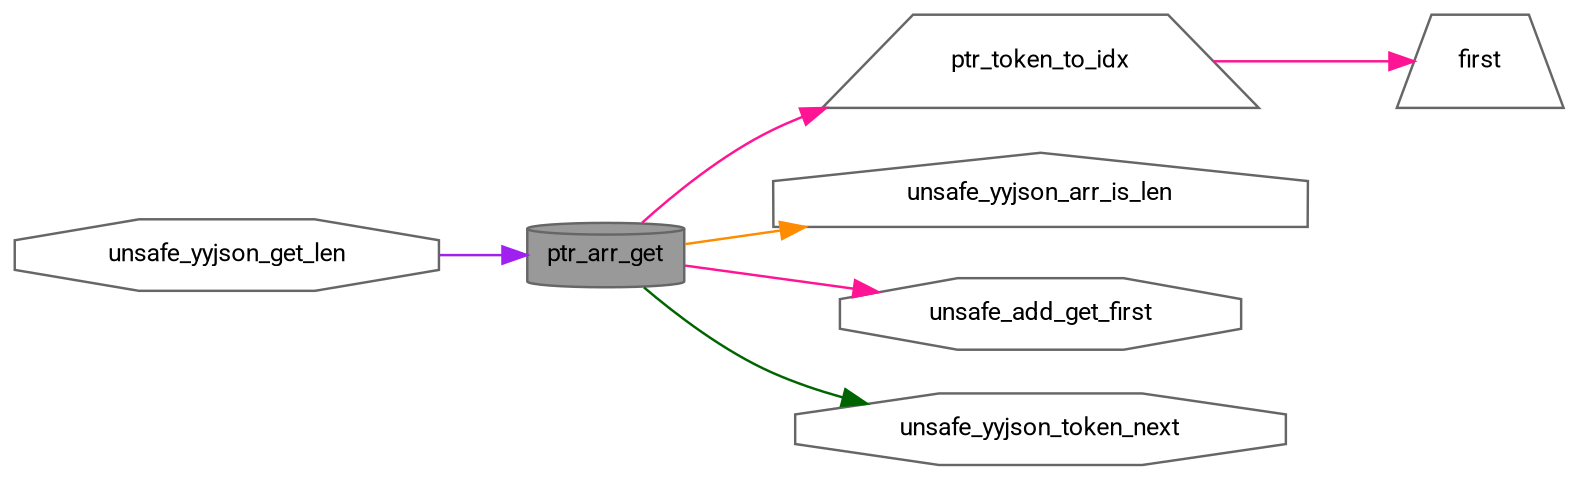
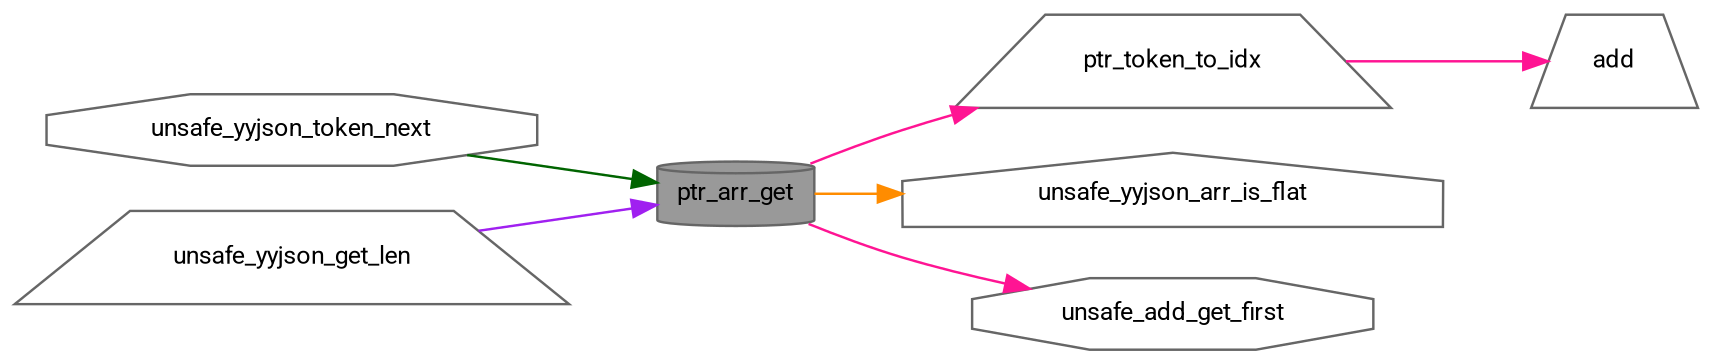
(1480, 61) -> (1615, 61)
(1041, 194) -> (1173, 194)
(227, 255) -> (292, 258)
(737, 354) -> (550, 167)
